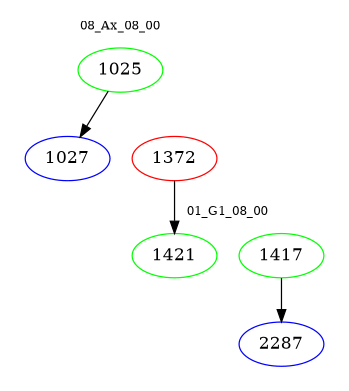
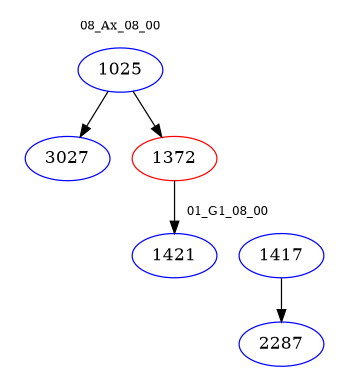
(120, 70) -> (120, 70)
none -> (144, 109)
(68, 159) -> (68, 159)
(175, 256) -> (175, 256)
(281, 256) -> (281, 256)
